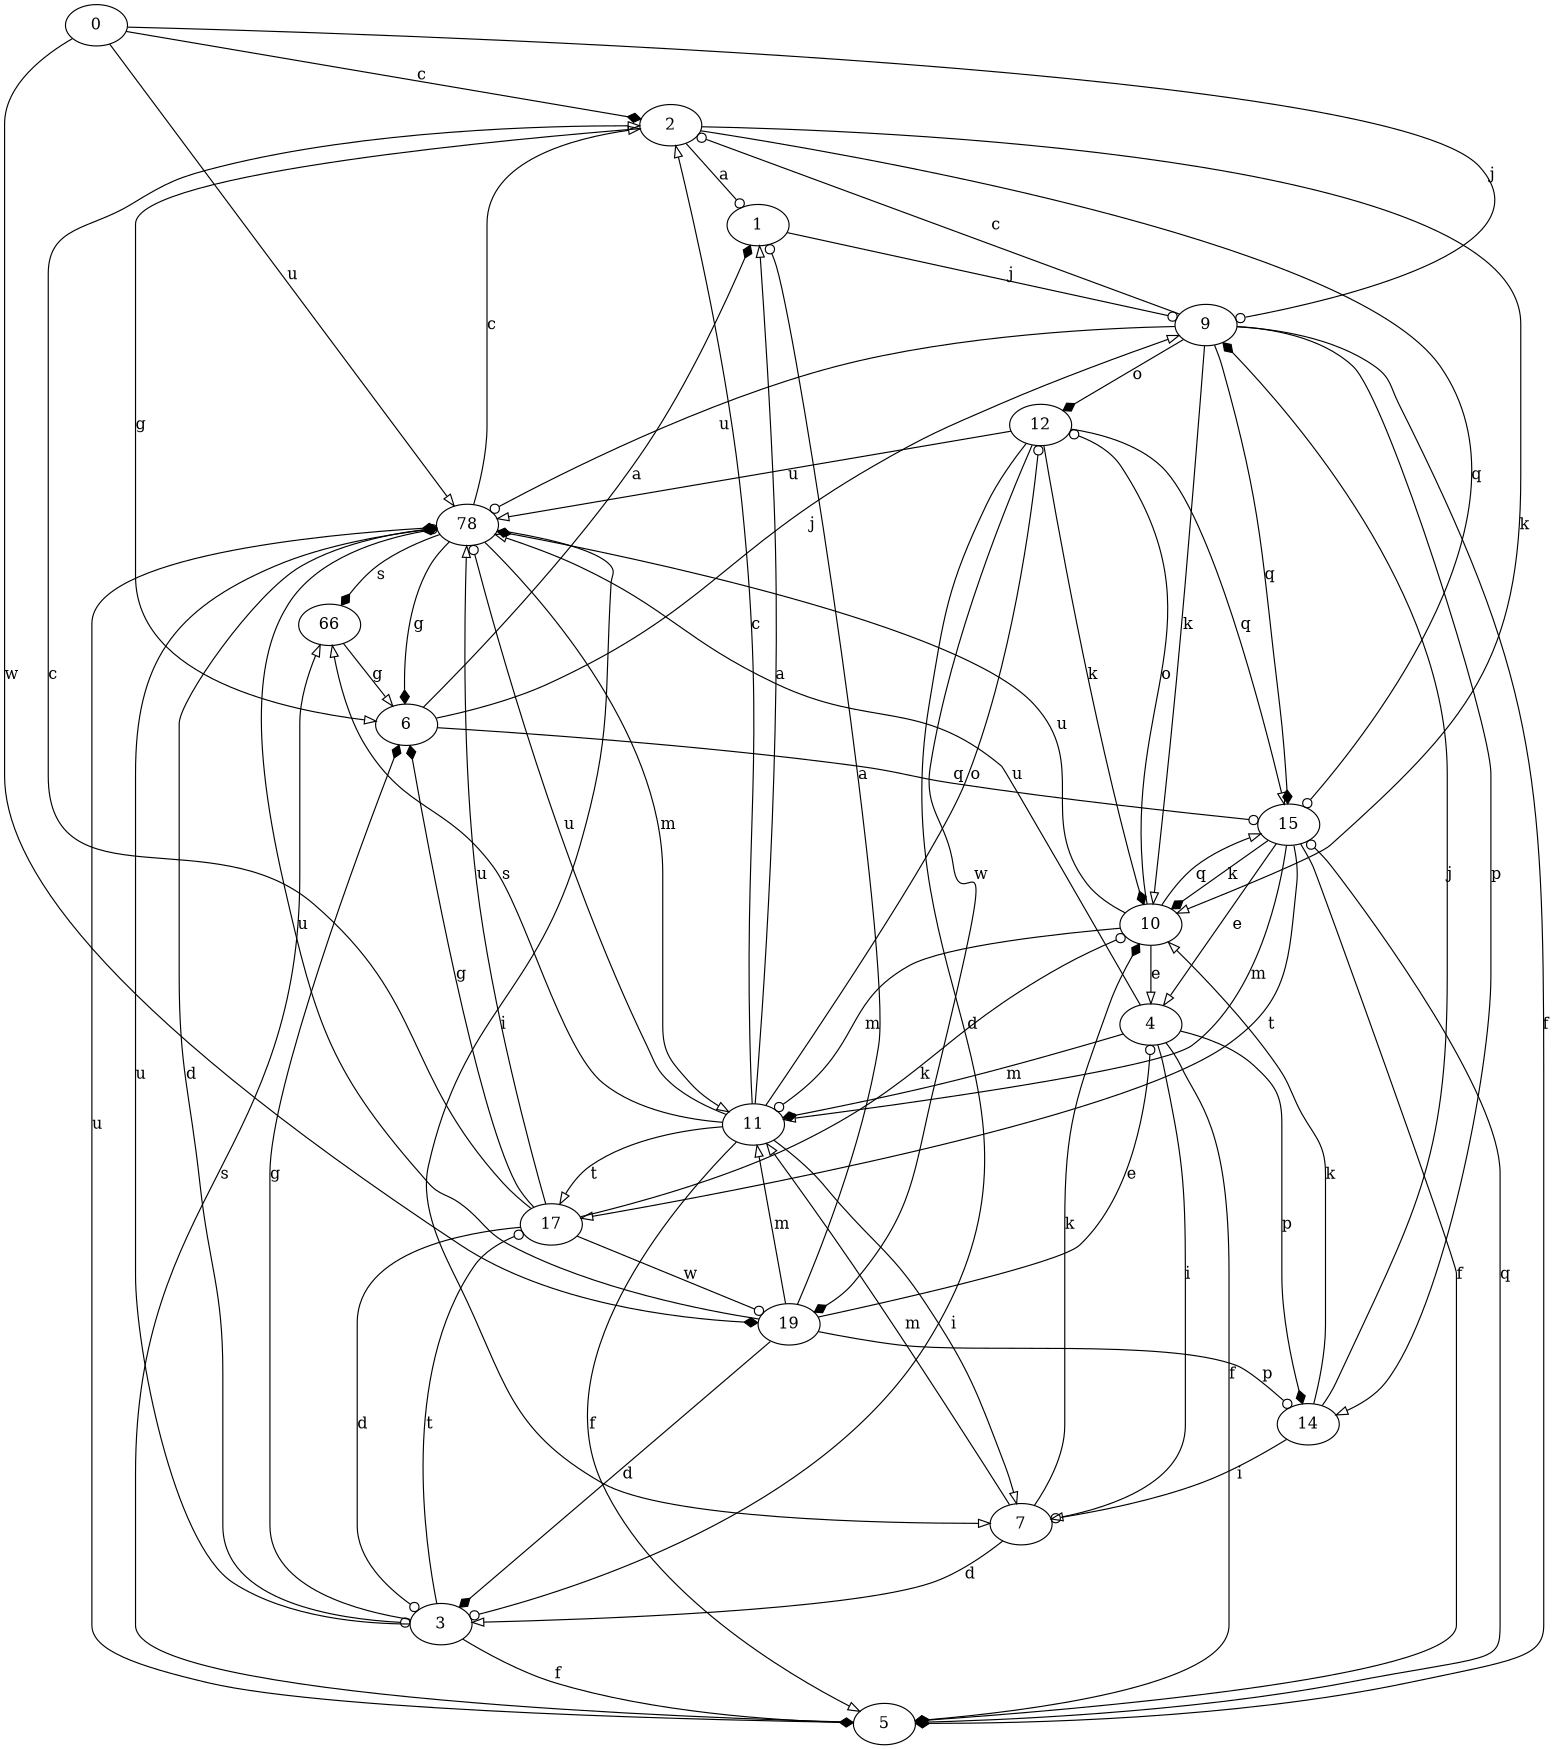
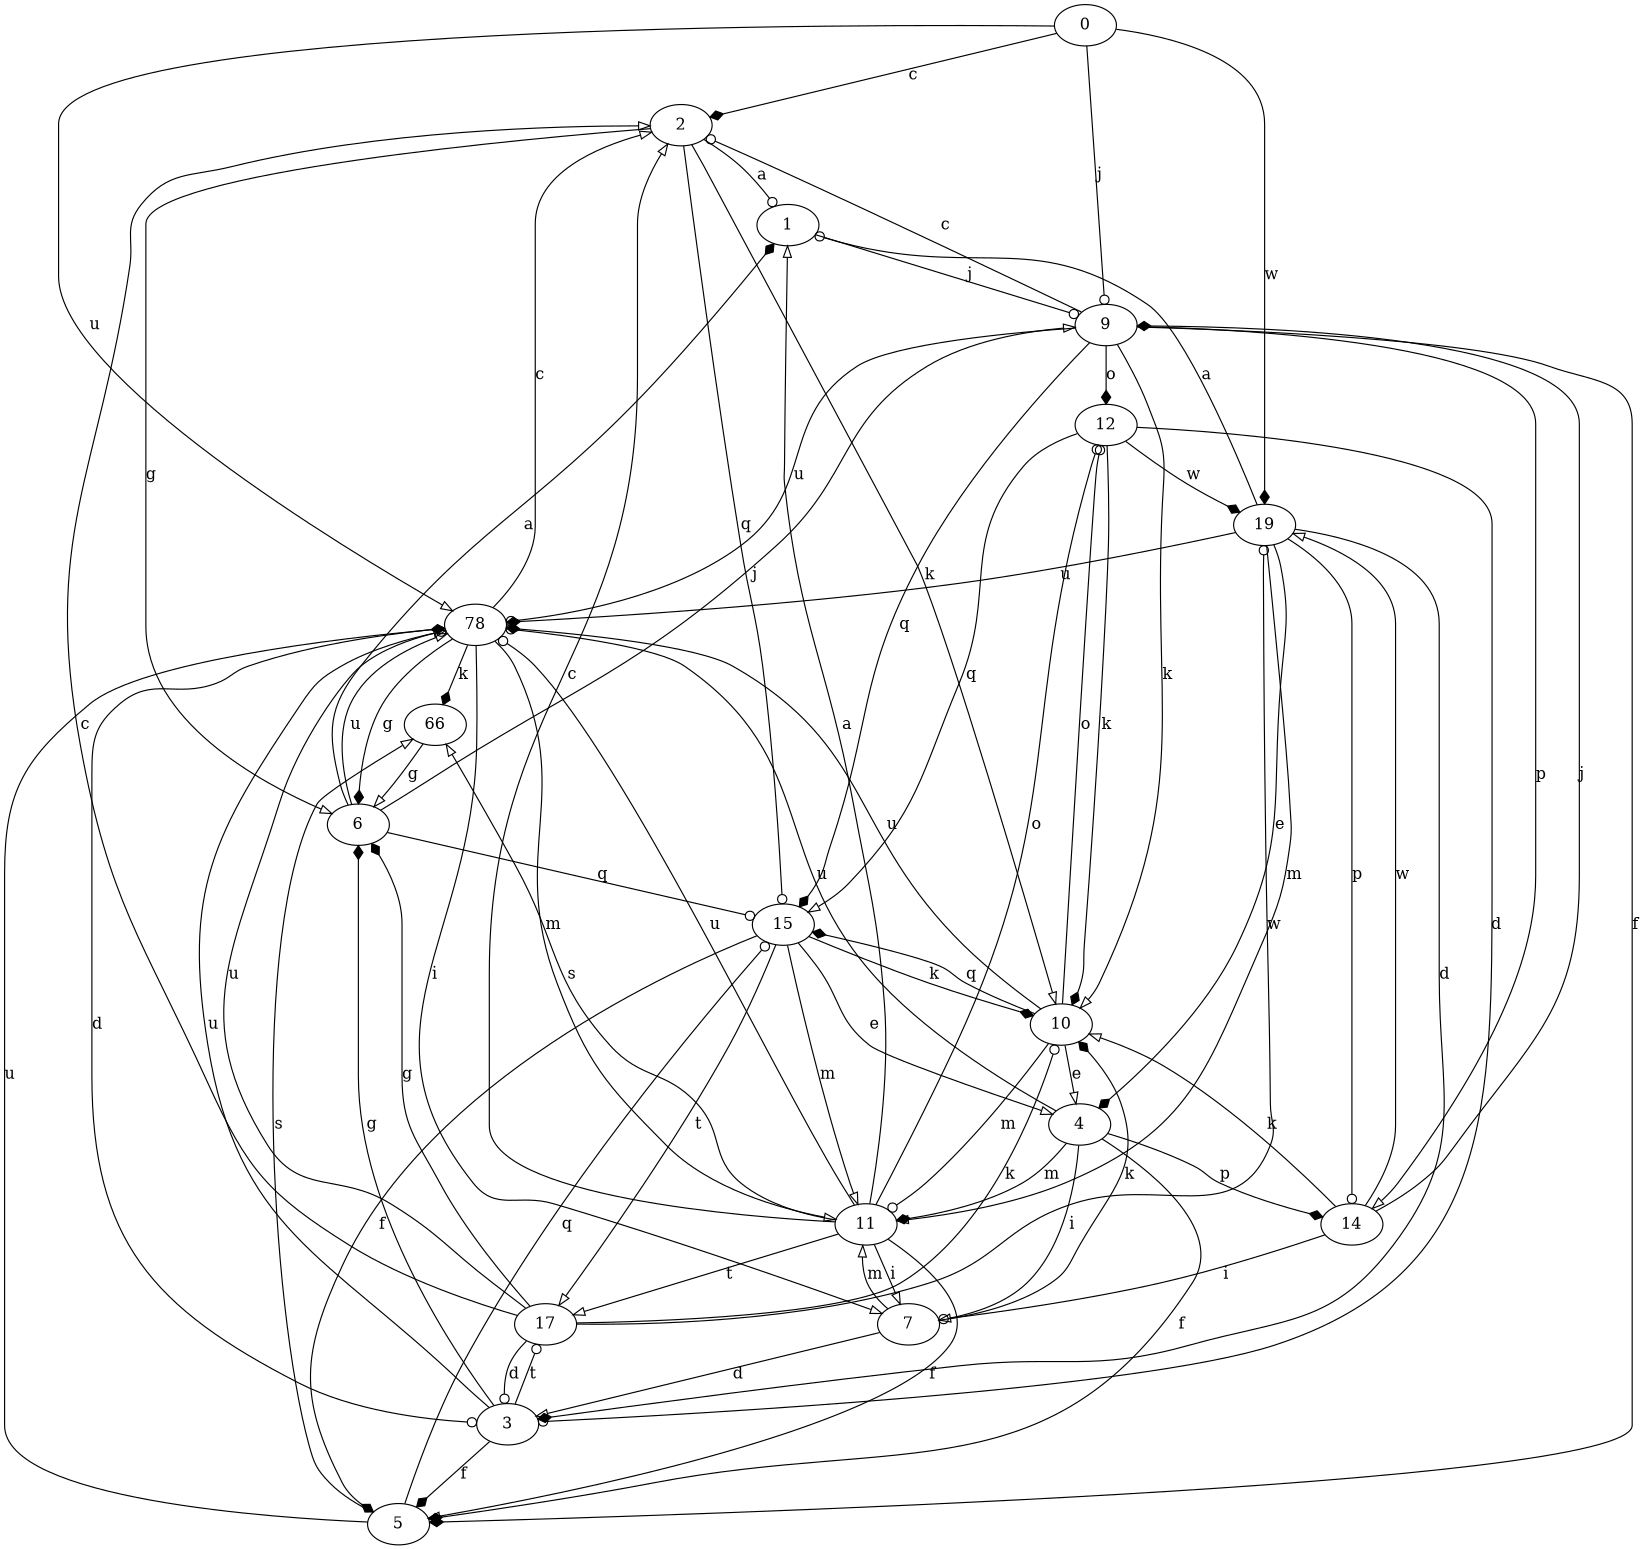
(760, 474) -> (353, 700)
(381, 575) -> (463, 675)
(877, 713) -> (799, 838)
none -> (1396, 851)
(1200, 863) -> (934, 964)
(1050, 1258) -> (1274, 817)
